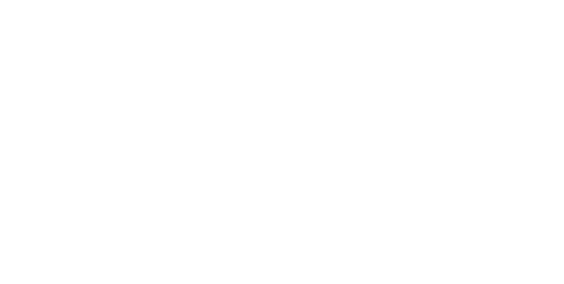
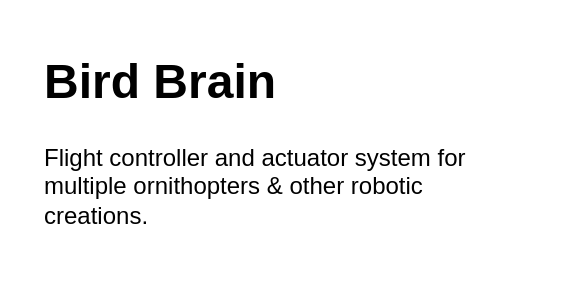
none -> (281, 141)
